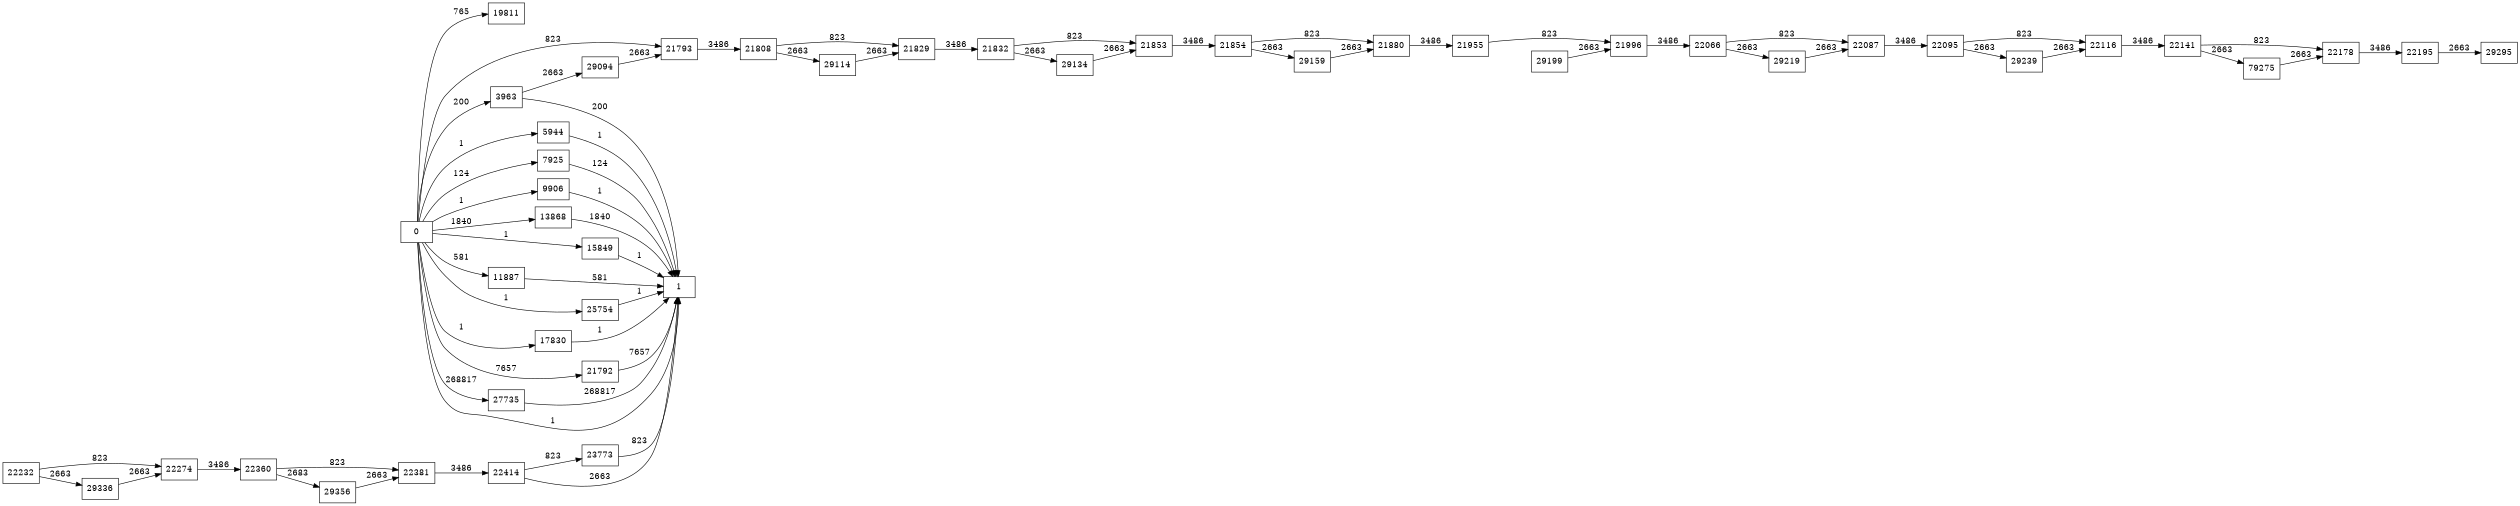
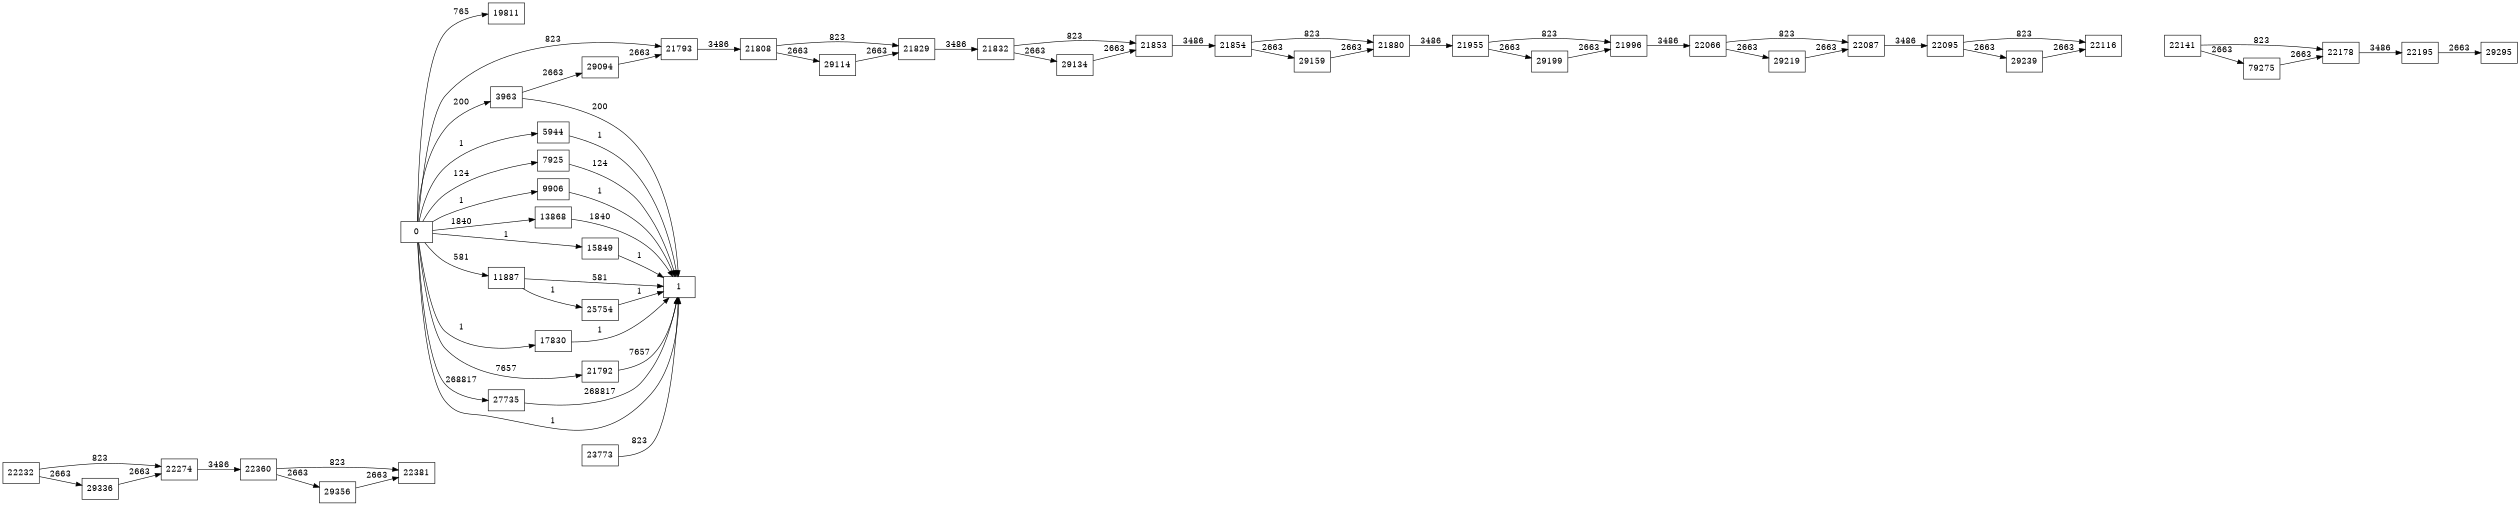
(2140, 46) -> none
none -> (1507, 53)
(487, 302) -> (549, 300)
(298, 473) -> (298, 473)
(506, 473) -> none
